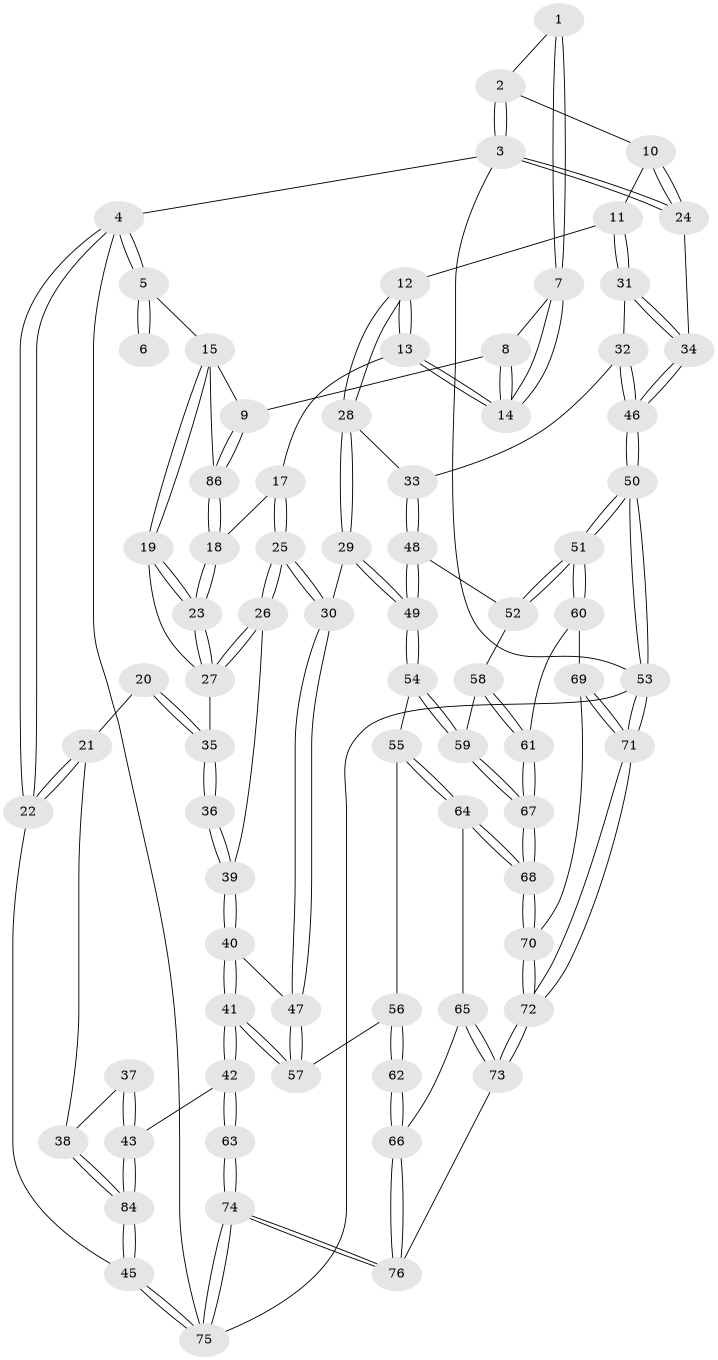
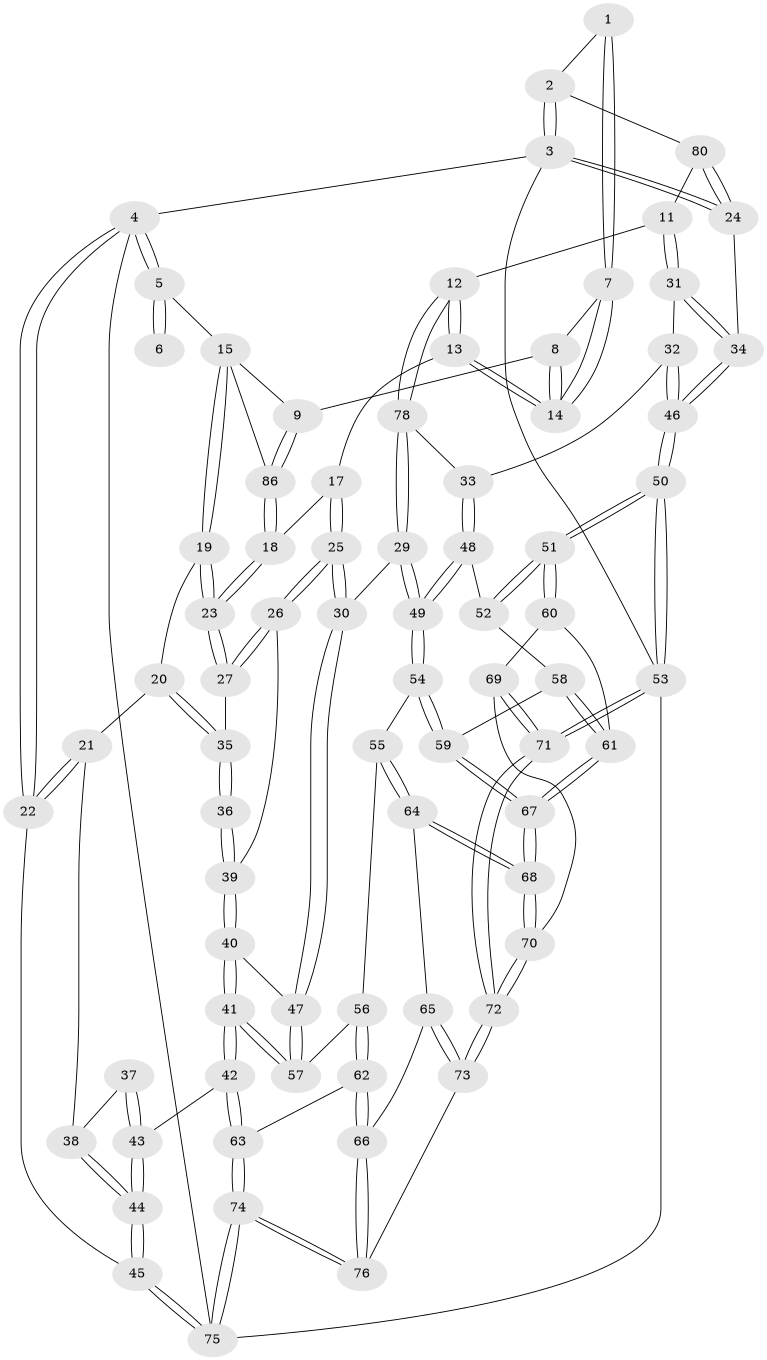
(651, 152) -> (700, 152)
(346, 416) -> (402, 416)
(160, 621) -> (172, 611)
none -> (300, 1109)
(129, 1208) -> (138, 1208)
